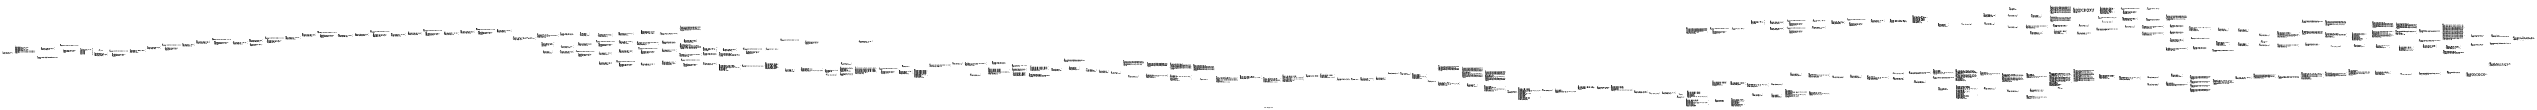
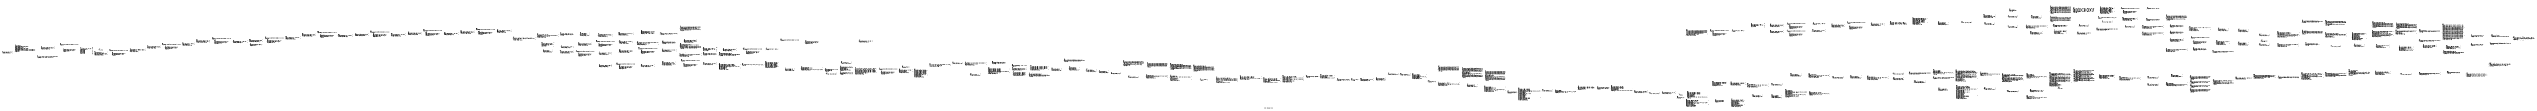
none -> (2200, 42)
